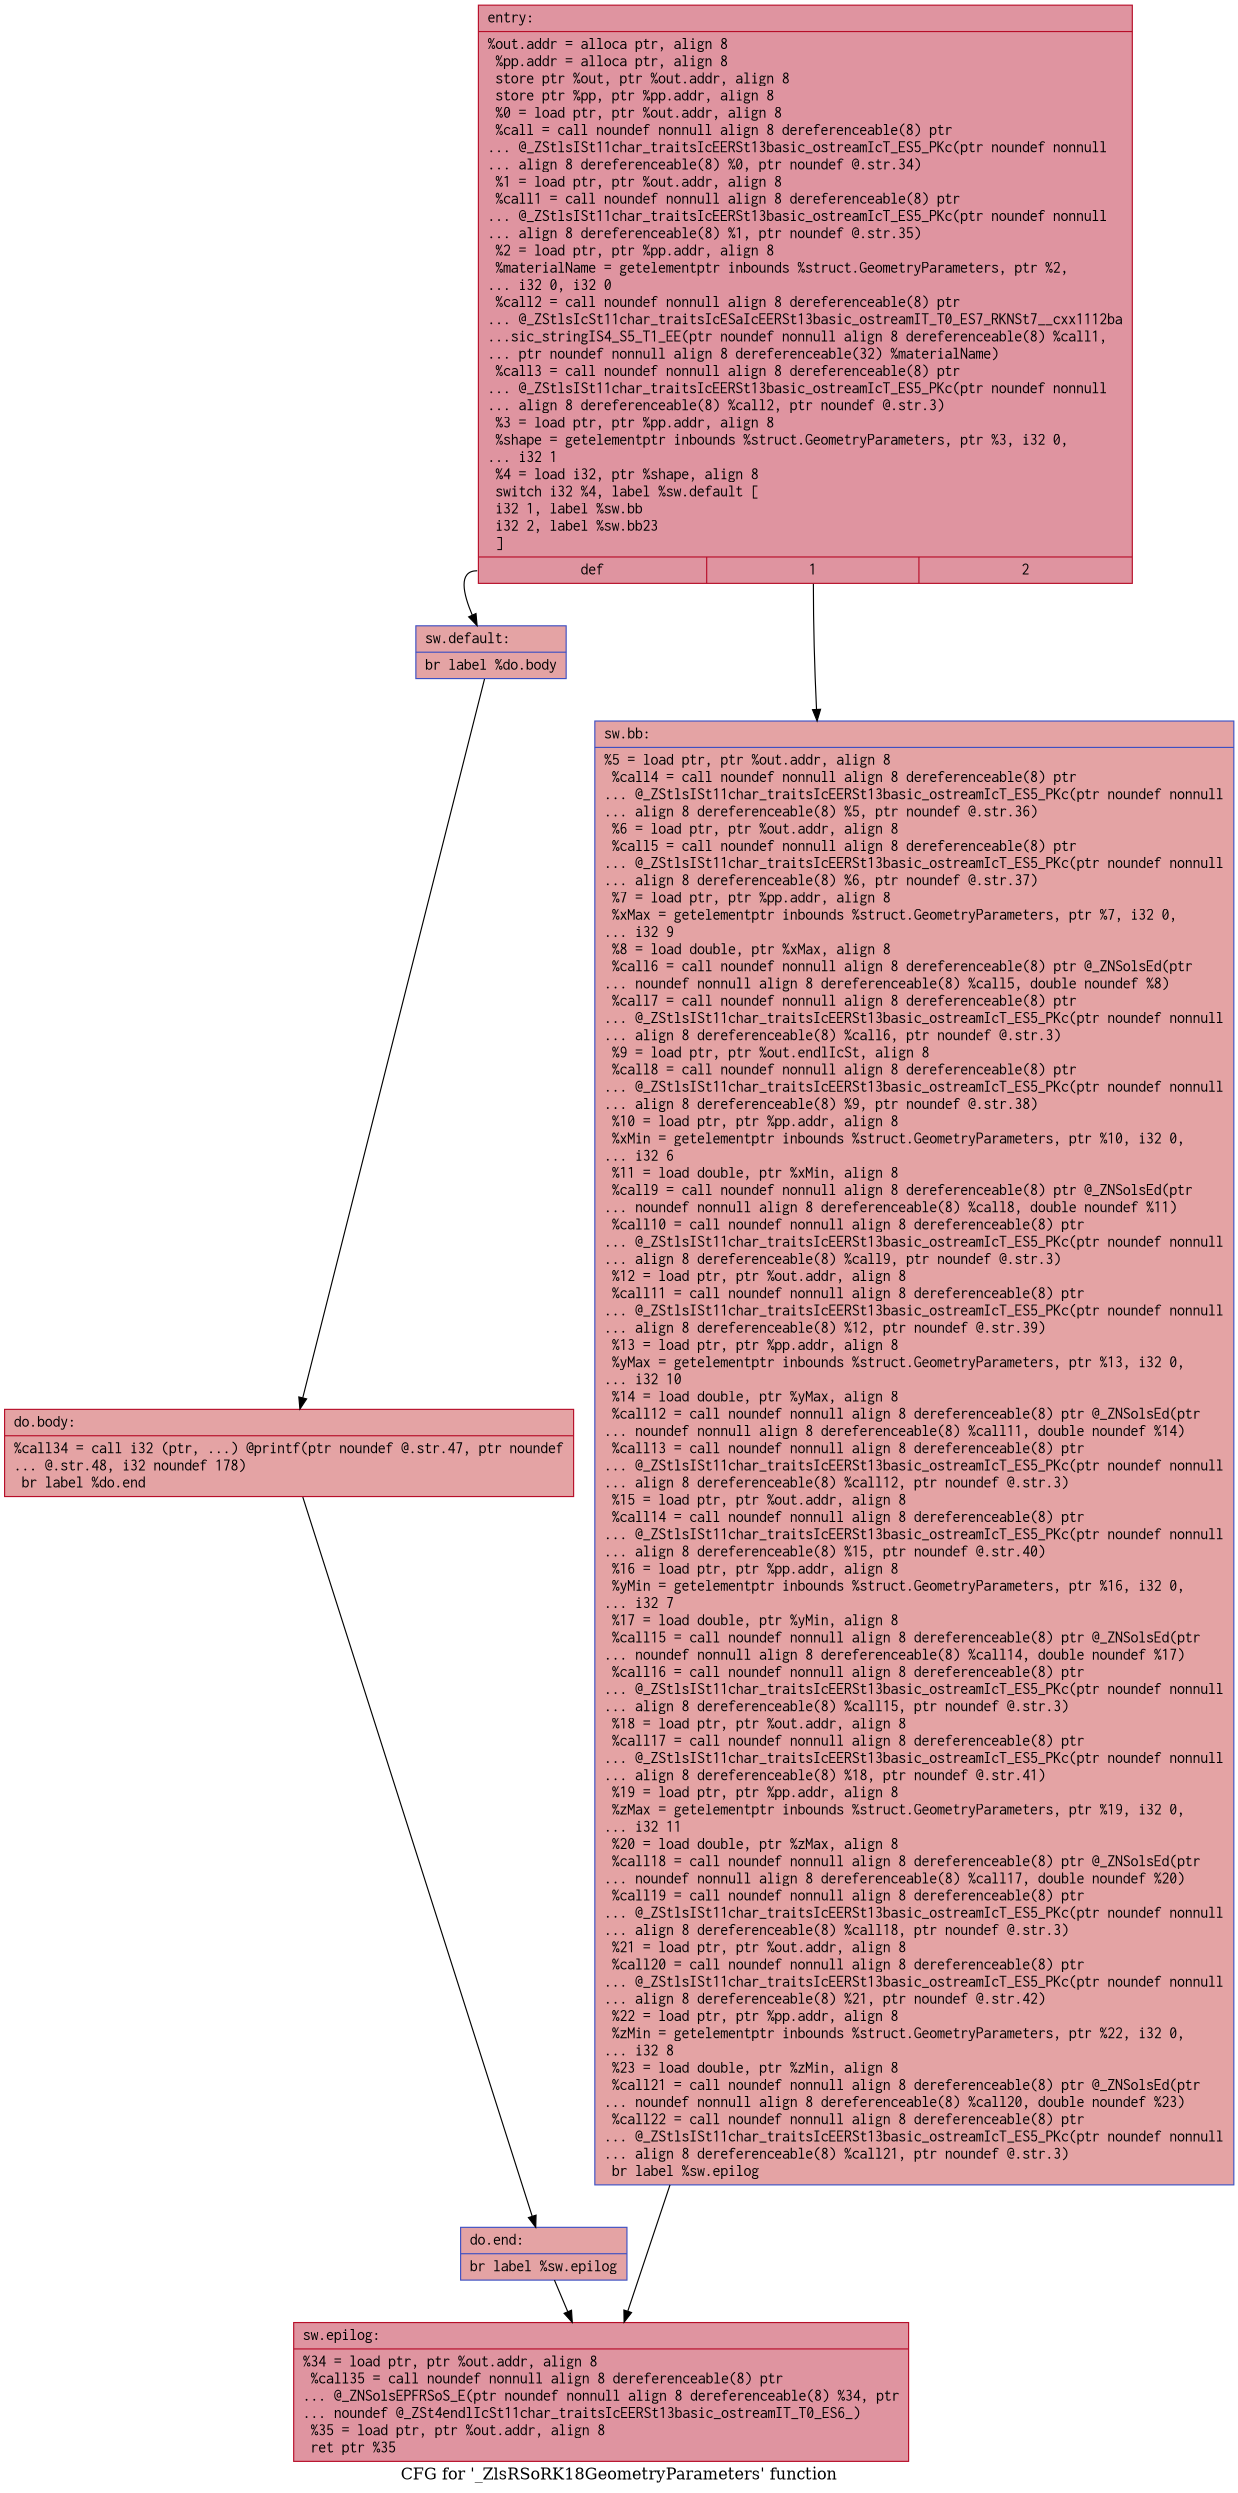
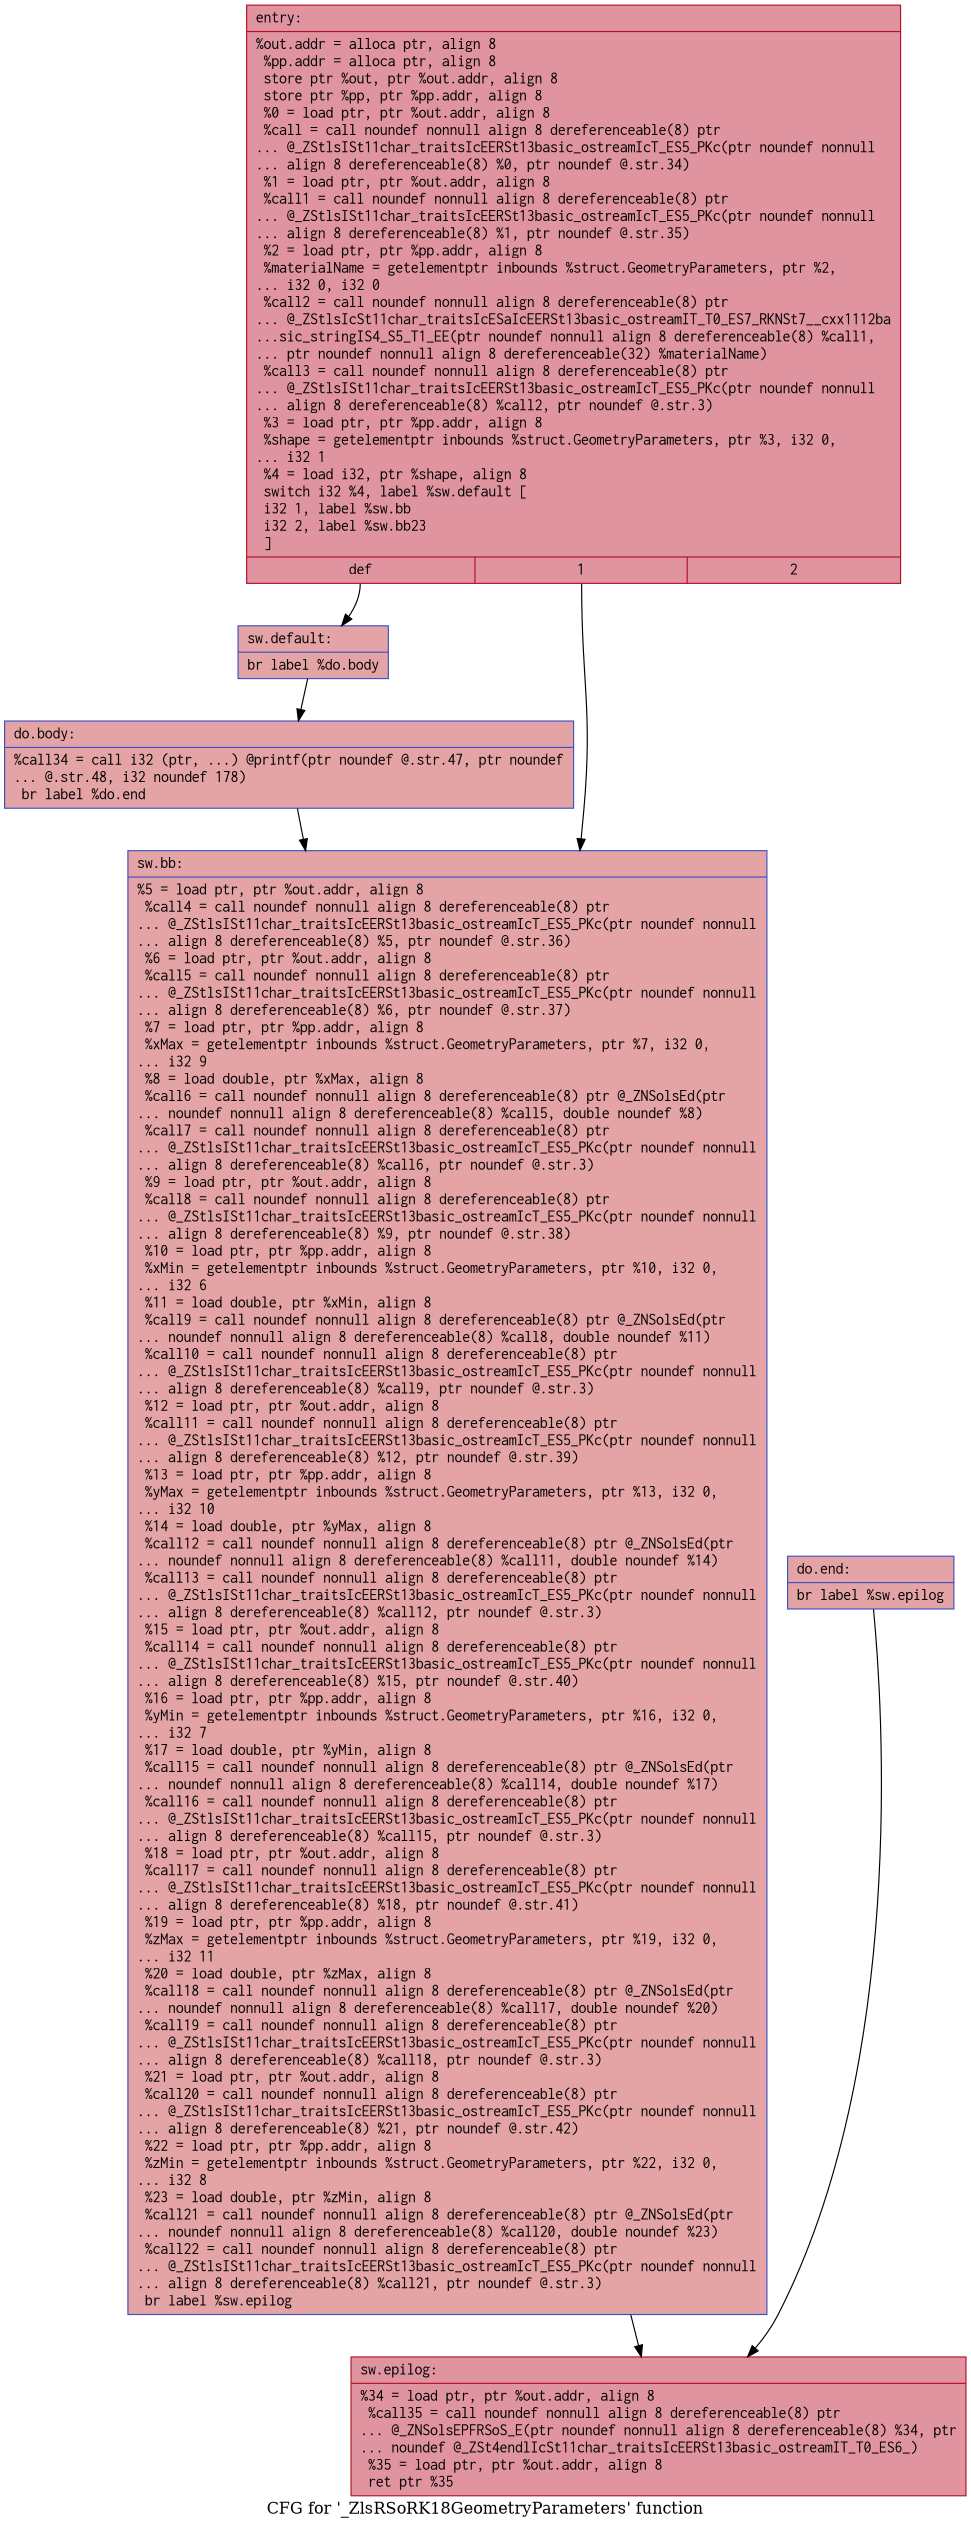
(767, 1053) -> (285, 1182)
(289, 1453) -> (289, 765)
(418, 1857) -> (300, 824)
